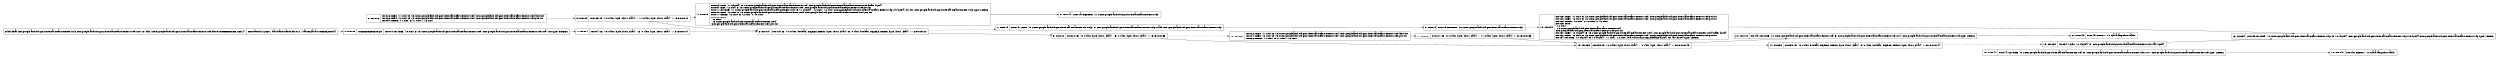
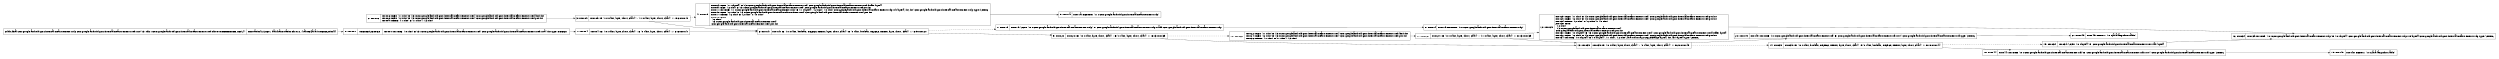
(1531, 27) -> (1531, 33)
(370, 32) -> (370, 32)
none -> (1976, 49)
